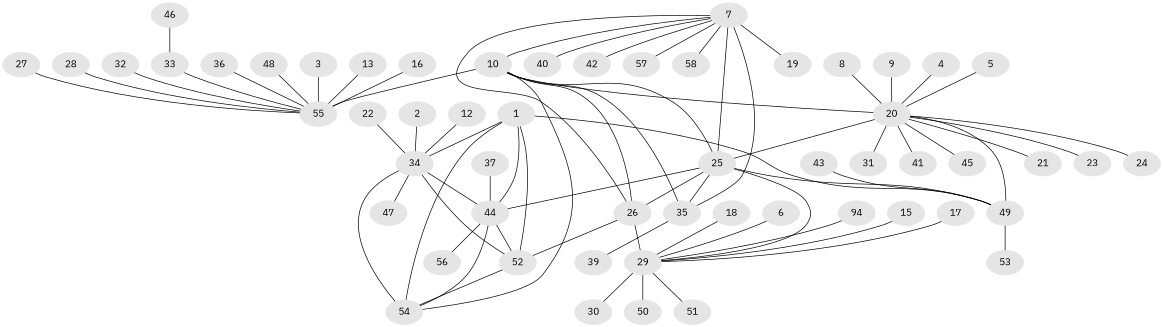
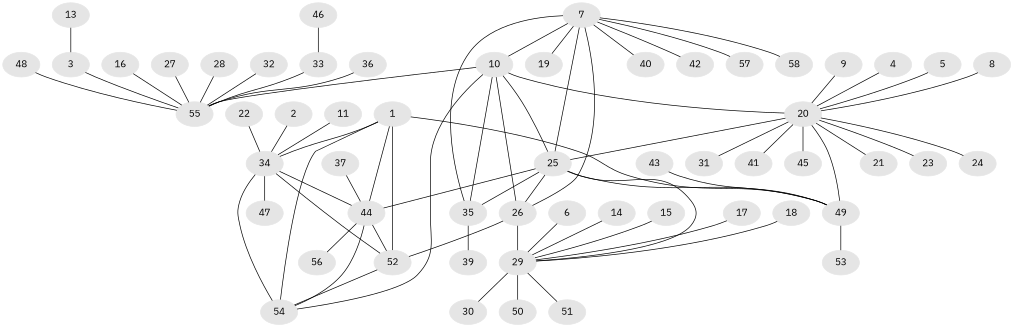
(343, 89) -> (71, 40)
(467, 114) -> (343, 114)
(857, 213) -> (617, 213)
